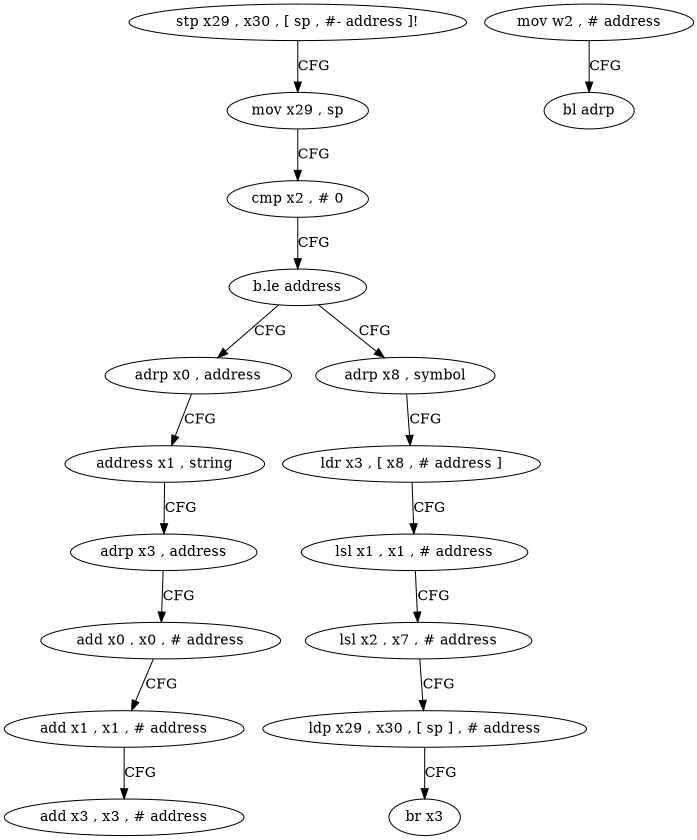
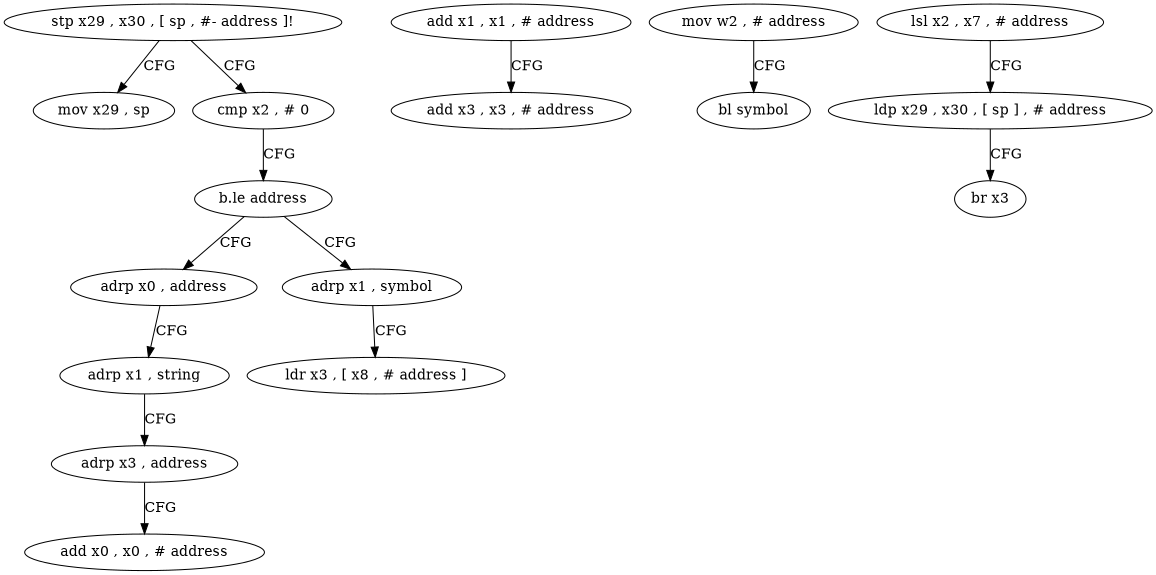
(589, 111) -> (754, 111)
(298, 150) -> (215, 63)
(405, 376) -> (372, 287)
(165, 464) -> (145, 376)
(415, 552) -> none
(144, 680) -> none
